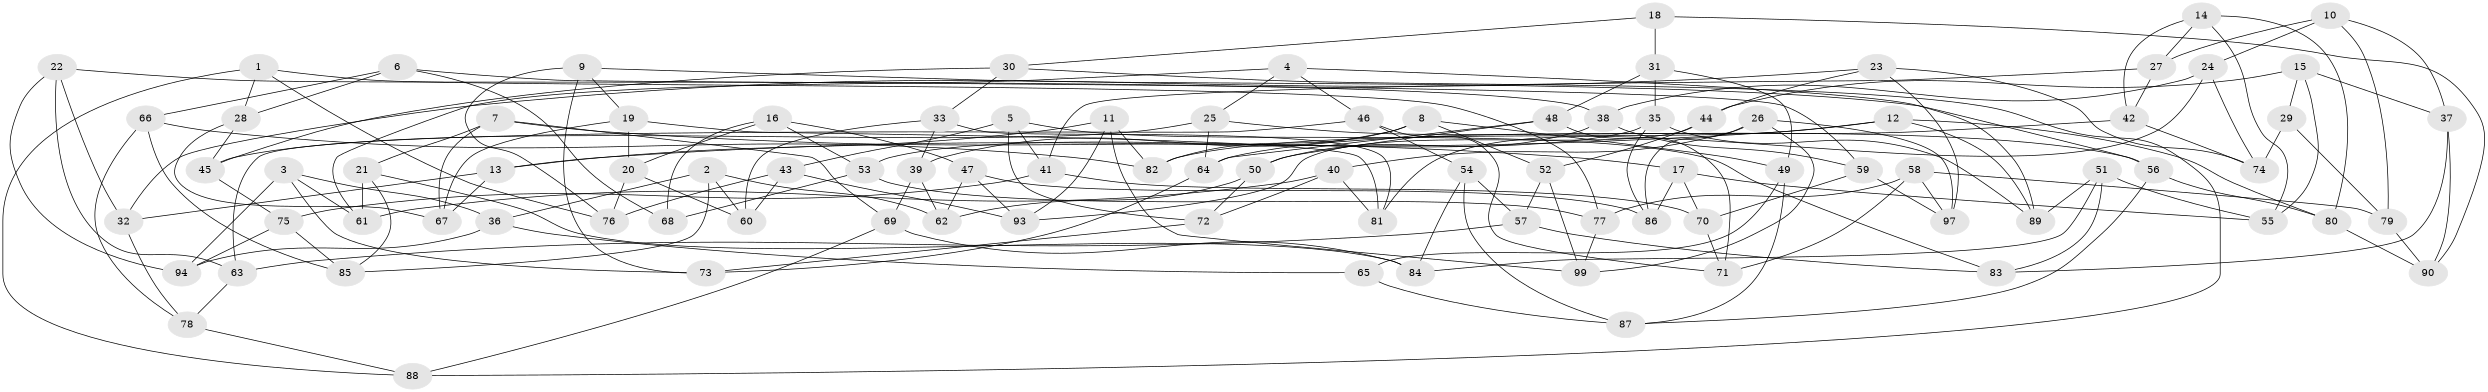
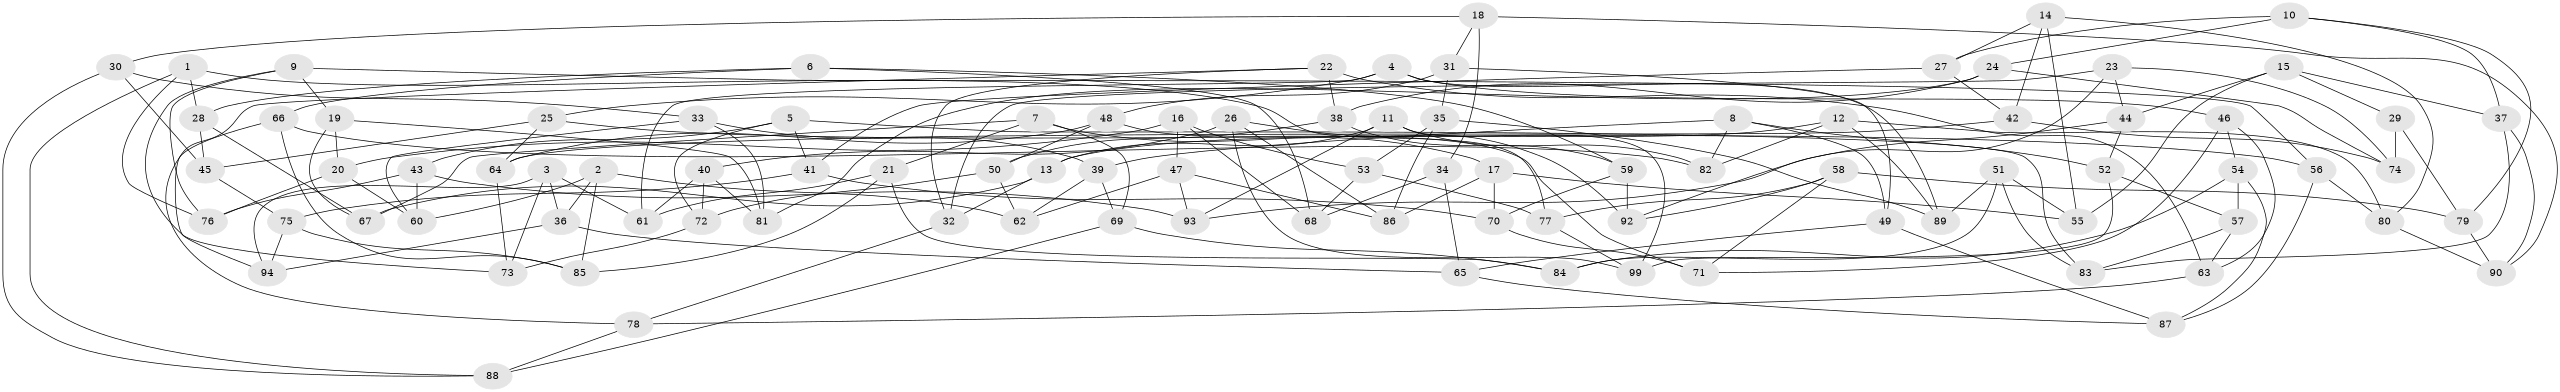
none -> (1443, 170)
(1950, 222) -> (1627, 222)
